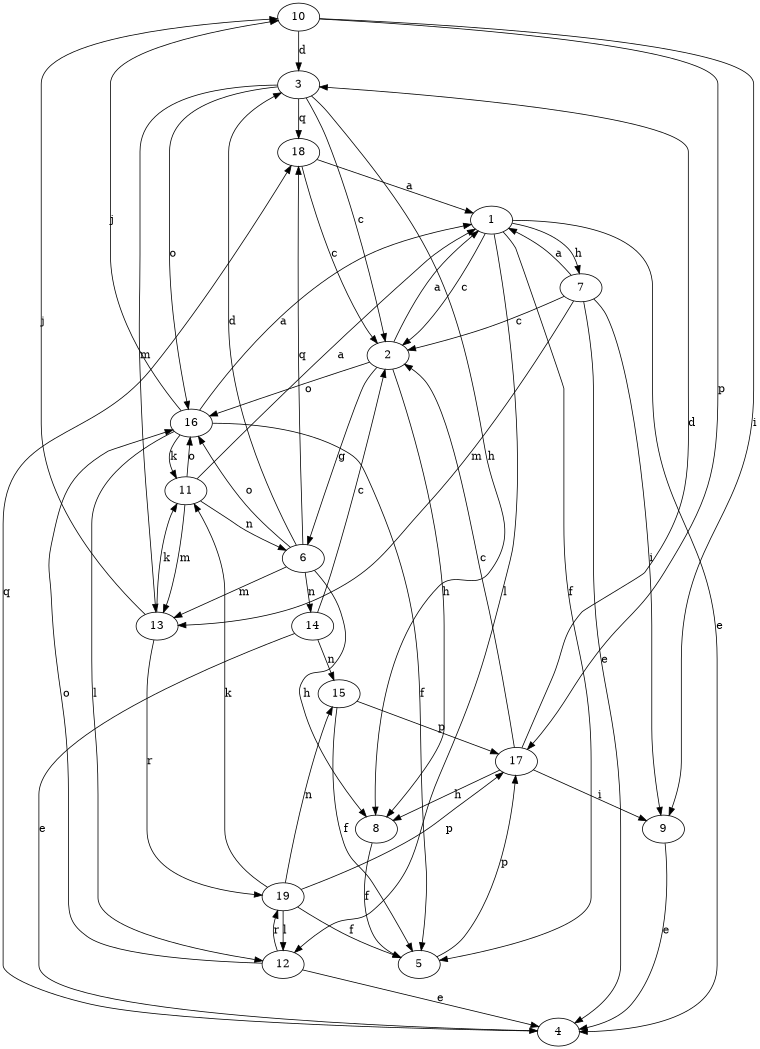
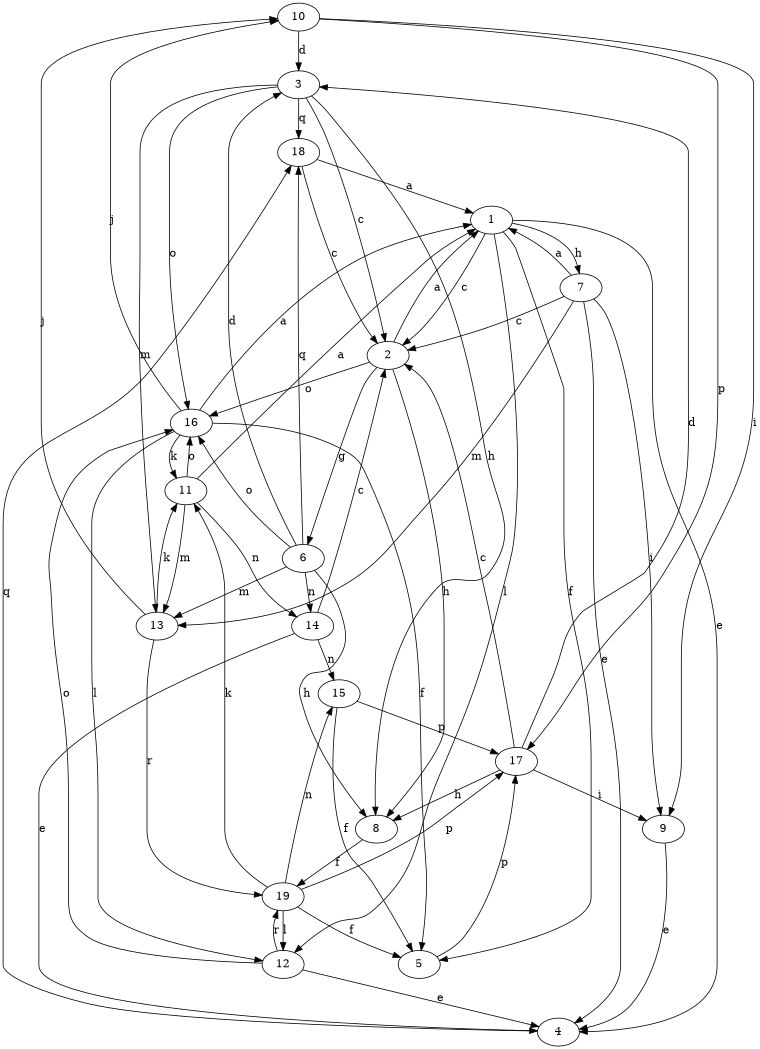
(239, 526) -> (245, 557)
(365, 904) -> (333, 861)
